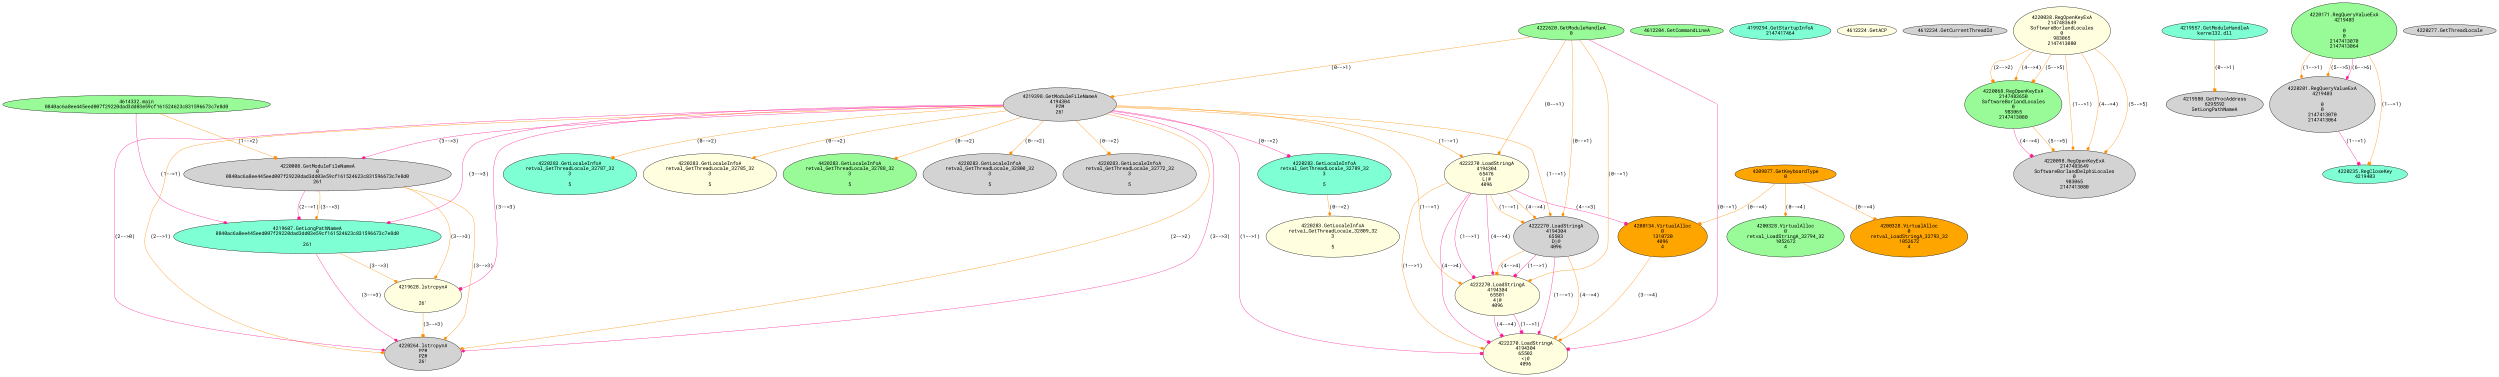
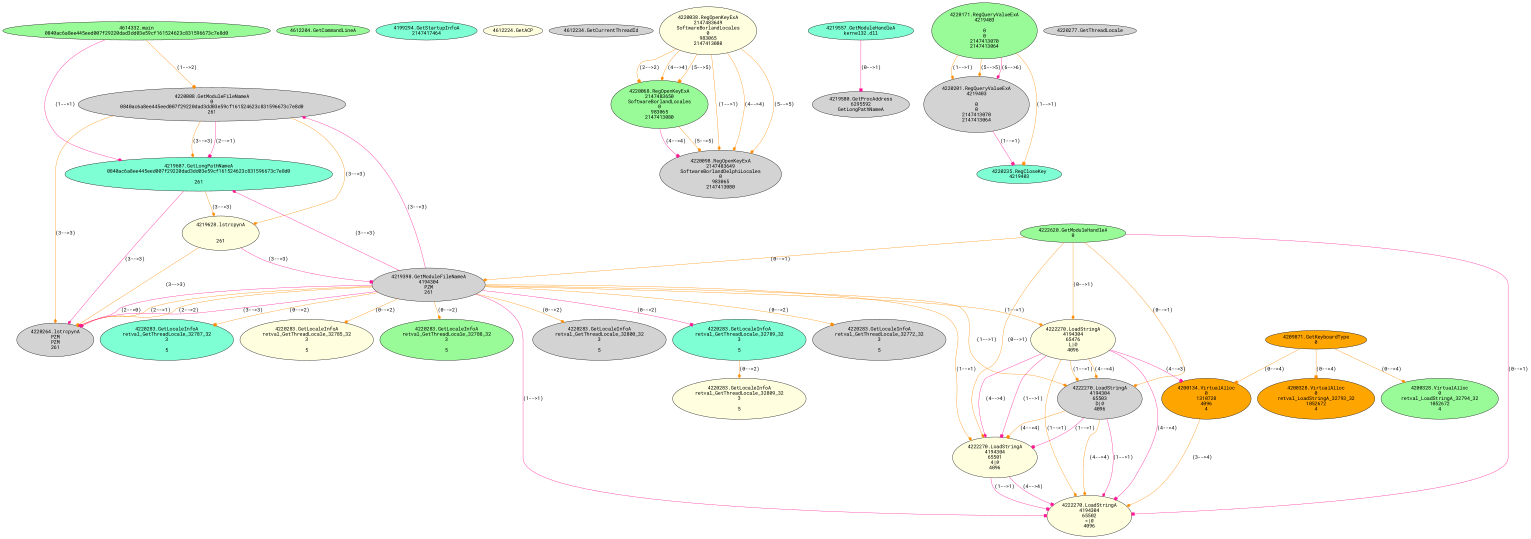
(2215, 64) -> (861, 64)
(589, 127) -> (303, 272)
(850, 174) -> (447, 340)
(1786, 174) -> (1316, 340)
